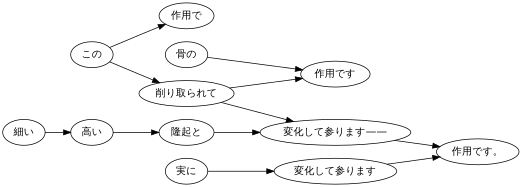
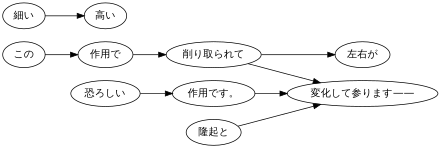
(187, 55) -> none
(131, 71) -> (146, 55)
(335, 74) -> (363, 55)
(132, 132) -> none
(414, 143) -> (267, 94)
(187, 171) -> none
(335, 171) -> (105, 94)
